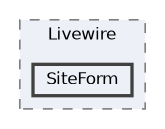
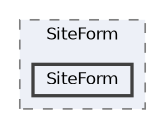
(82, 35) -> (82, 35)
